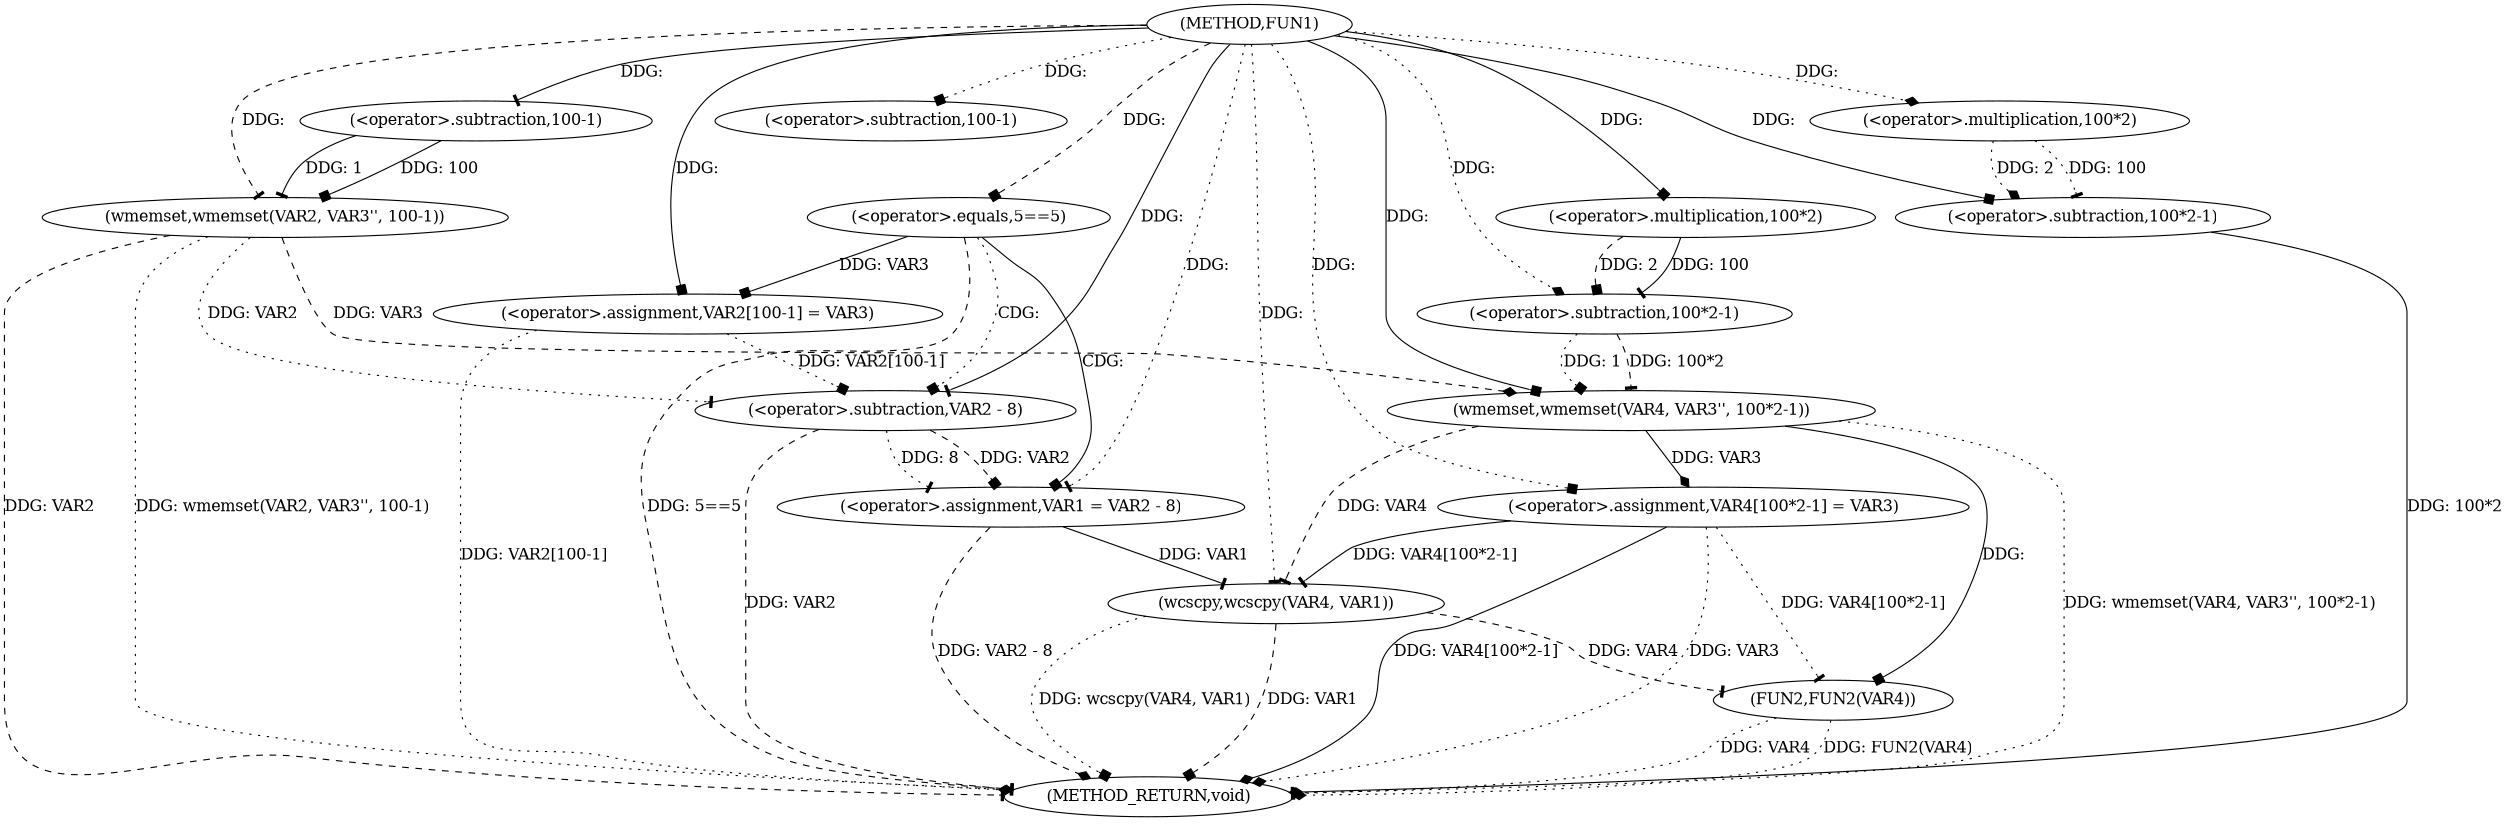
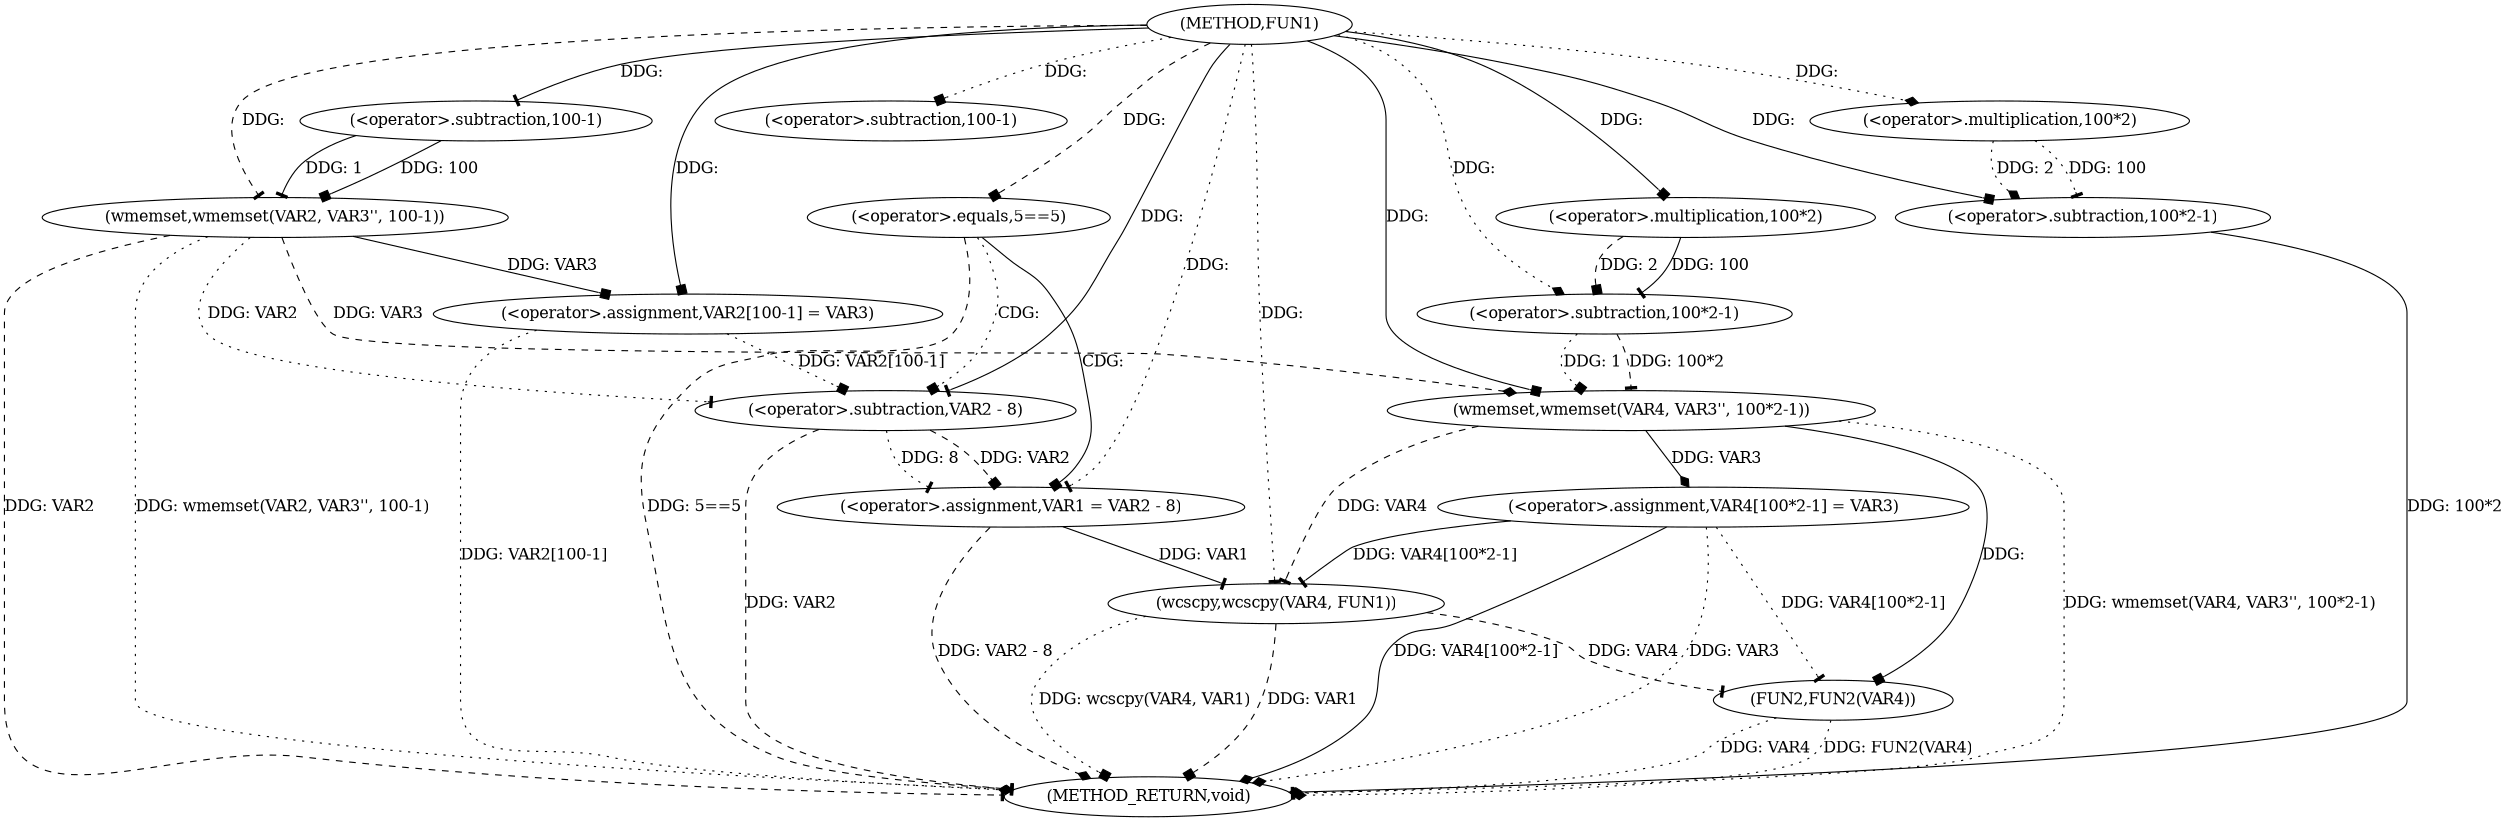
(830, 264) -> (476, 264)
(1320, 341) -> none
(1276, 604) -> (1276, 604)
